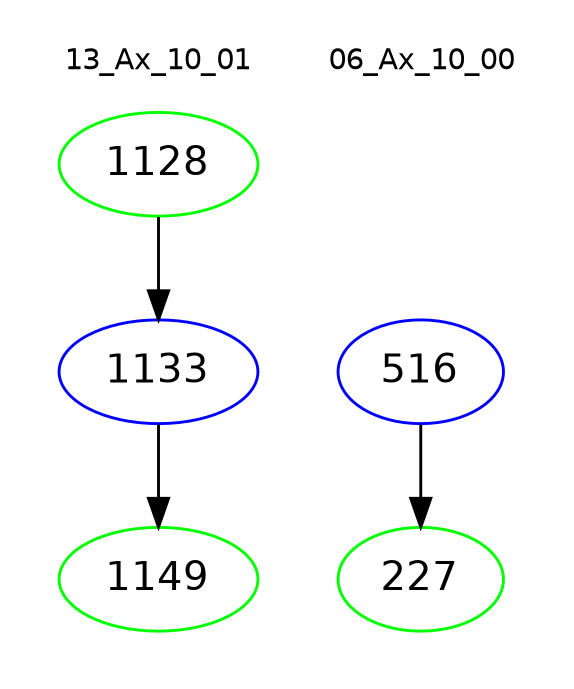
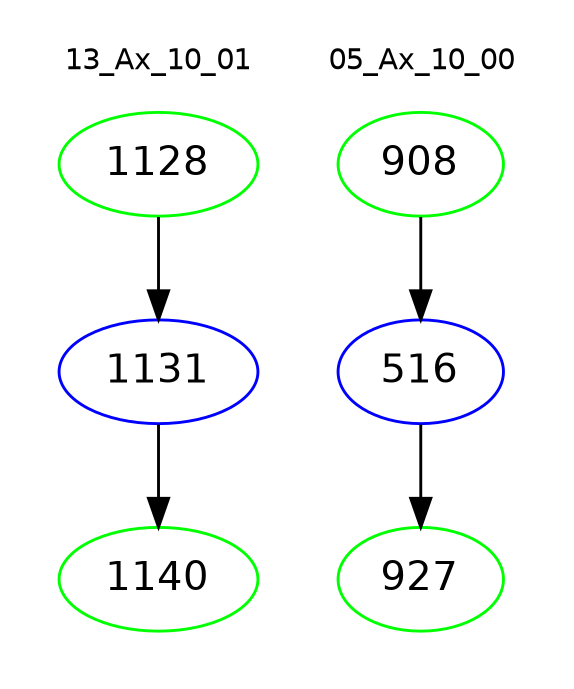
(422, 62) -> (422, 62)
none -> (421, 164)
(159, 372) -> (159, 372)
(159, 579) -> (159, 579)
(421, 579) -> (421, 579)
